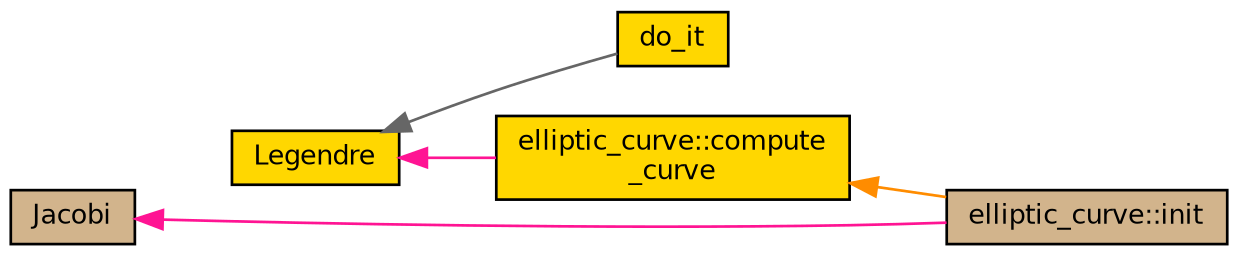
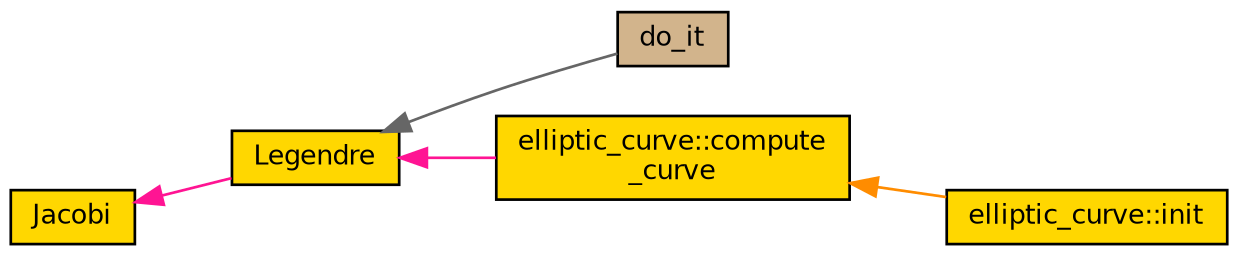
(673, 39) -> (673, 39)
(73, 217) -> (73, 217)
(1087, 217) -> (1087, 217)
(555, 226) -> (197, 187)
